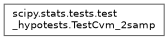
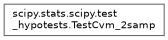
(84, 20) -> (84, 20)
